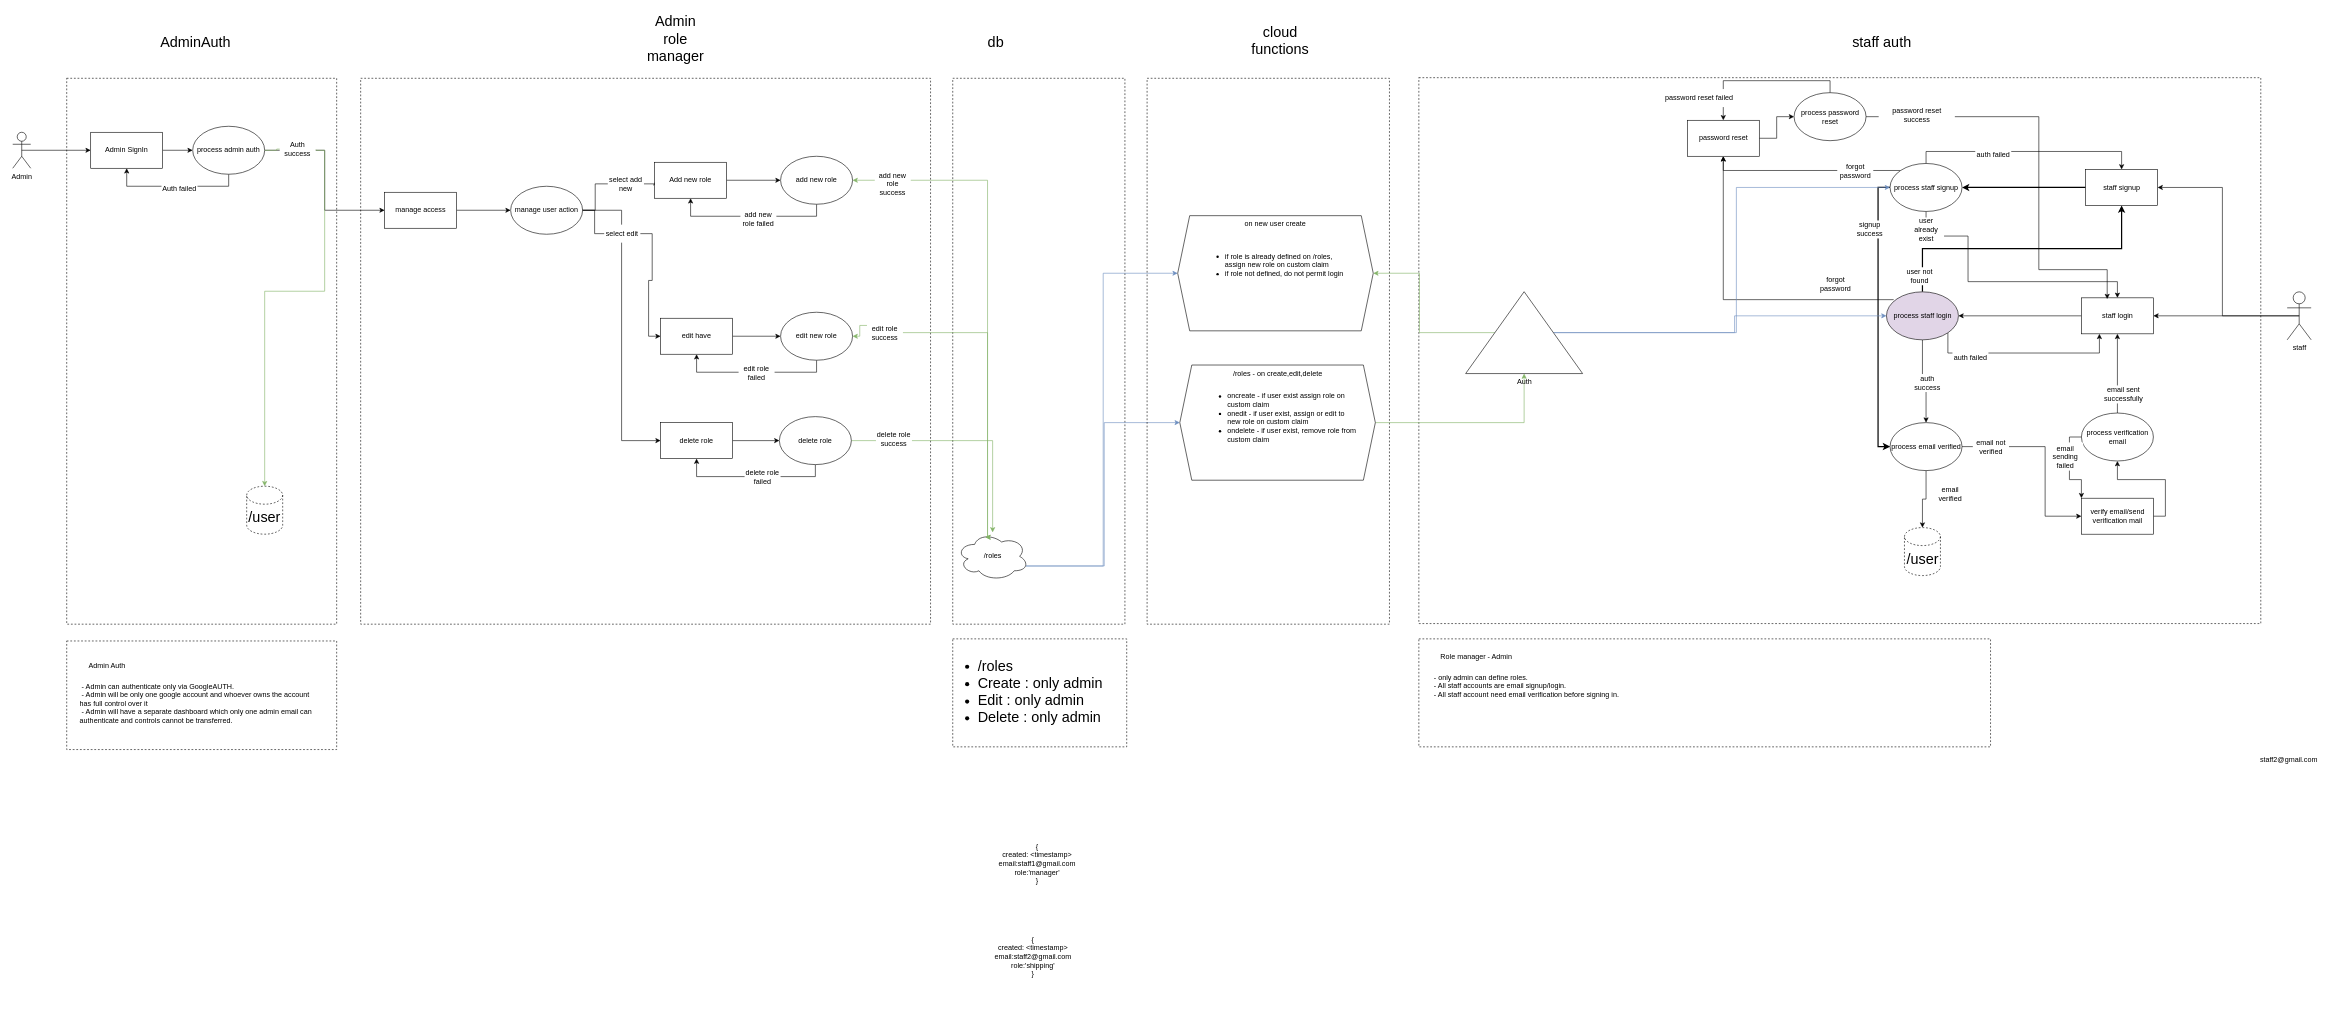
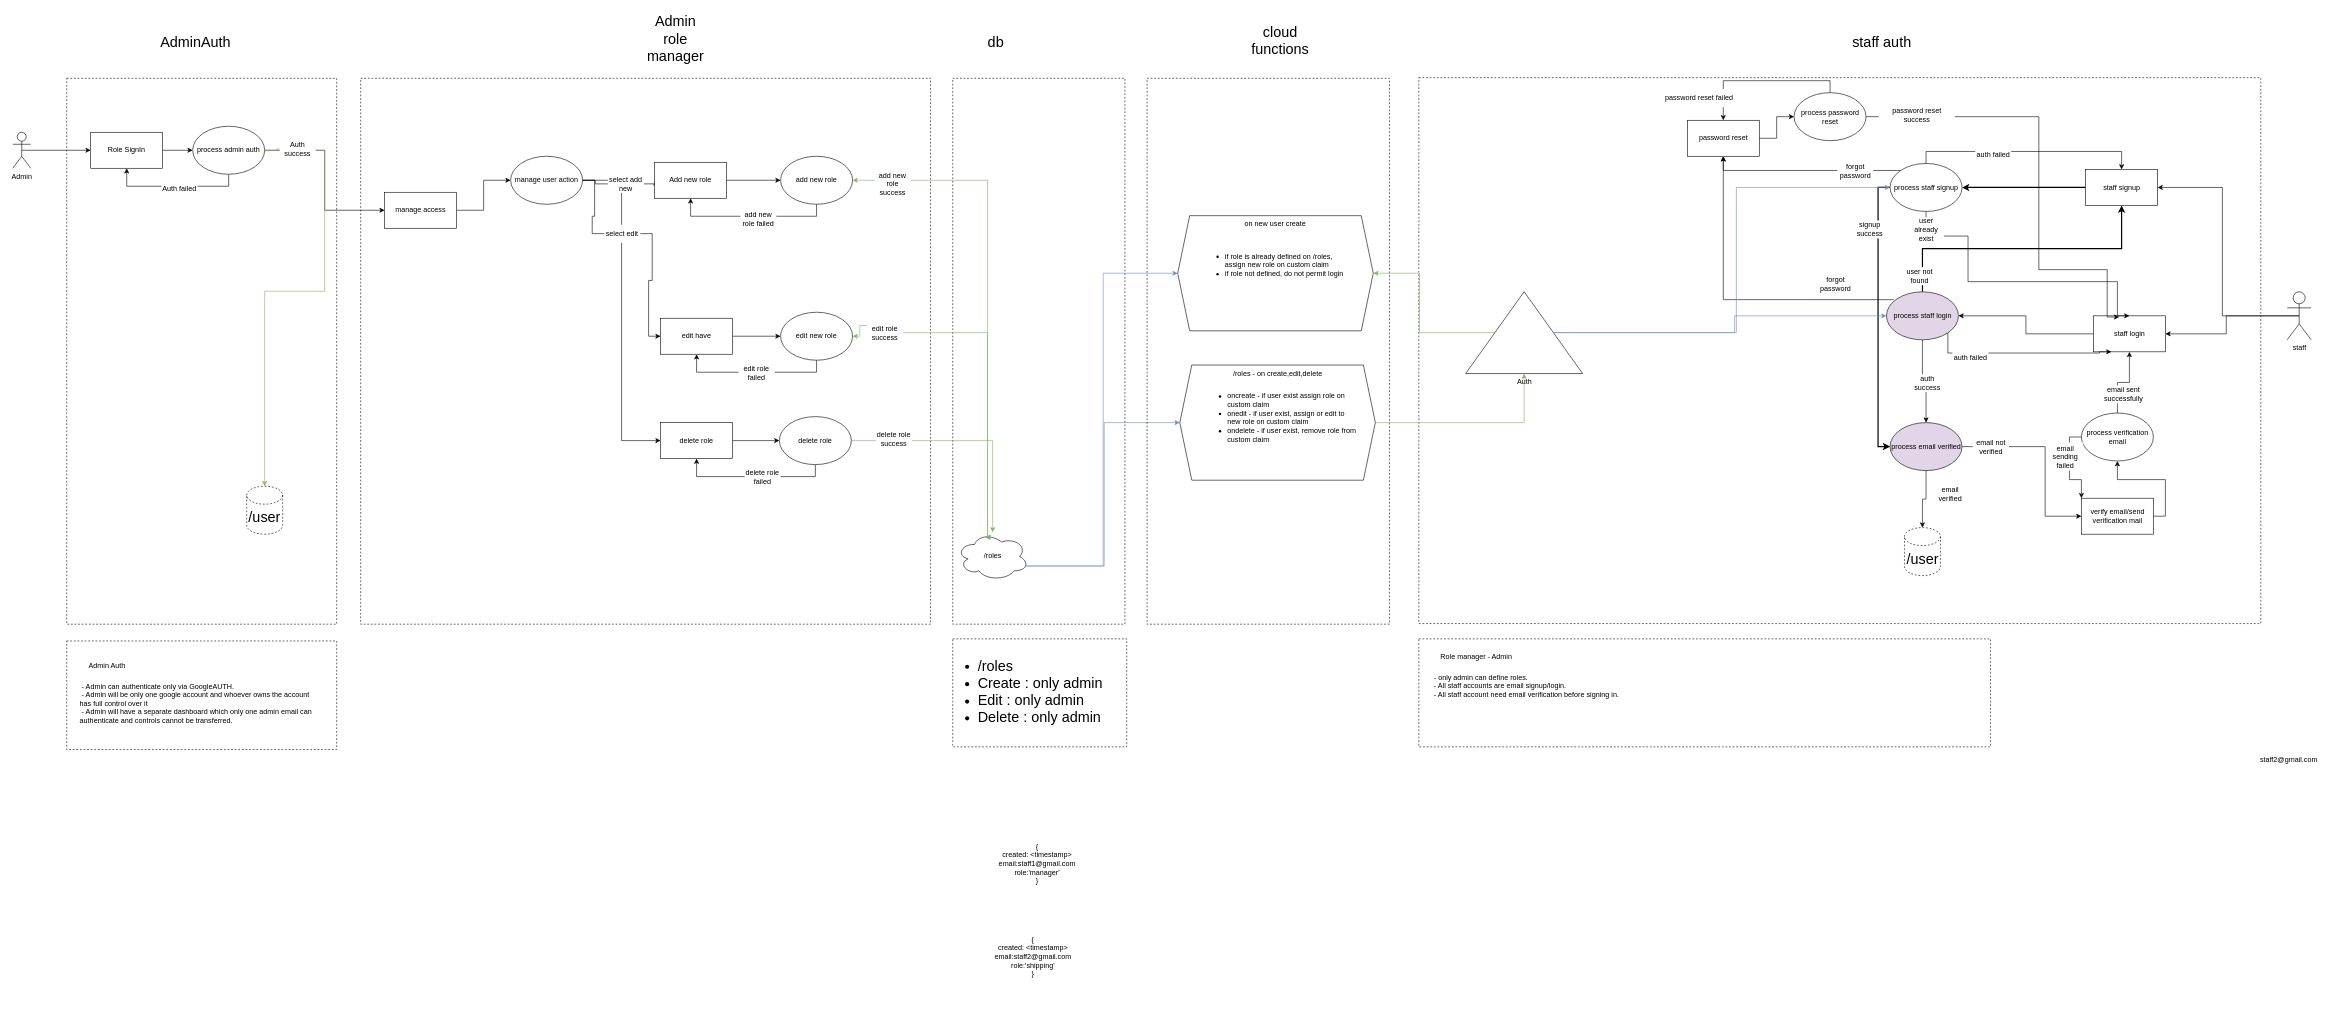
(126, 150) -> (126, 150)
(546, 210) -> (546, 180)
(2117, 316) -> (2129, 334)
(1926, 447) -> (1926, 447)
